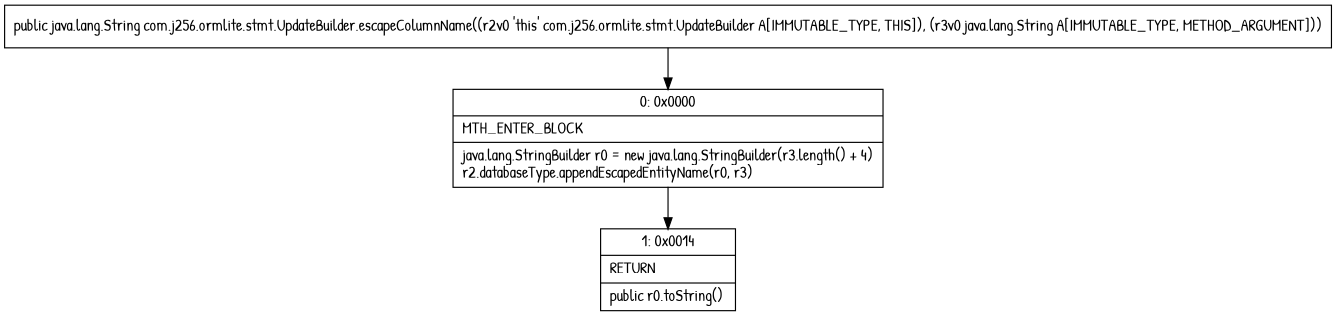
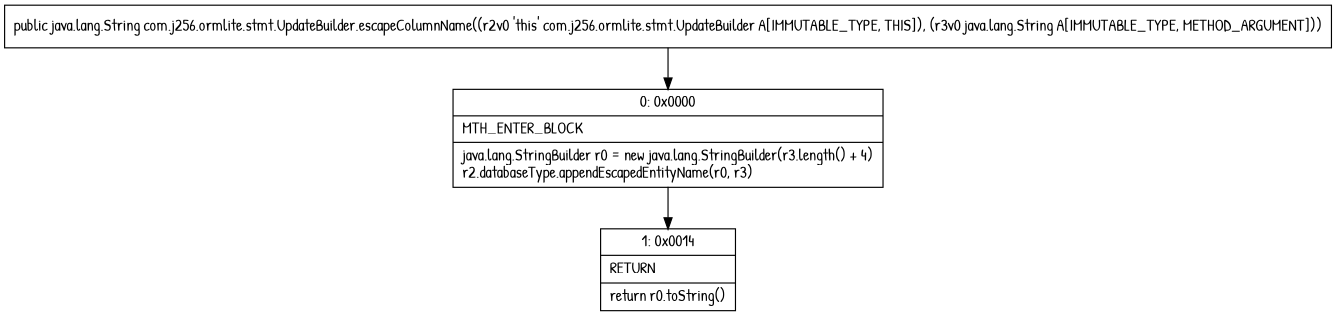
(667, 296) -> (668, 296)
